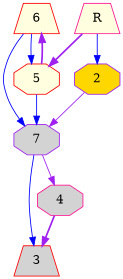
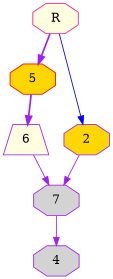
(37, 19) -> (26, 140)
(97, 19) -> (56, 19)
(31, 45) -> none
(4, 76) -> (39, 166)
(37, 79) -> (33, 79)
(37, 105) -> none
(60, 200) -> (56, 261)
(37, 261) -> none
